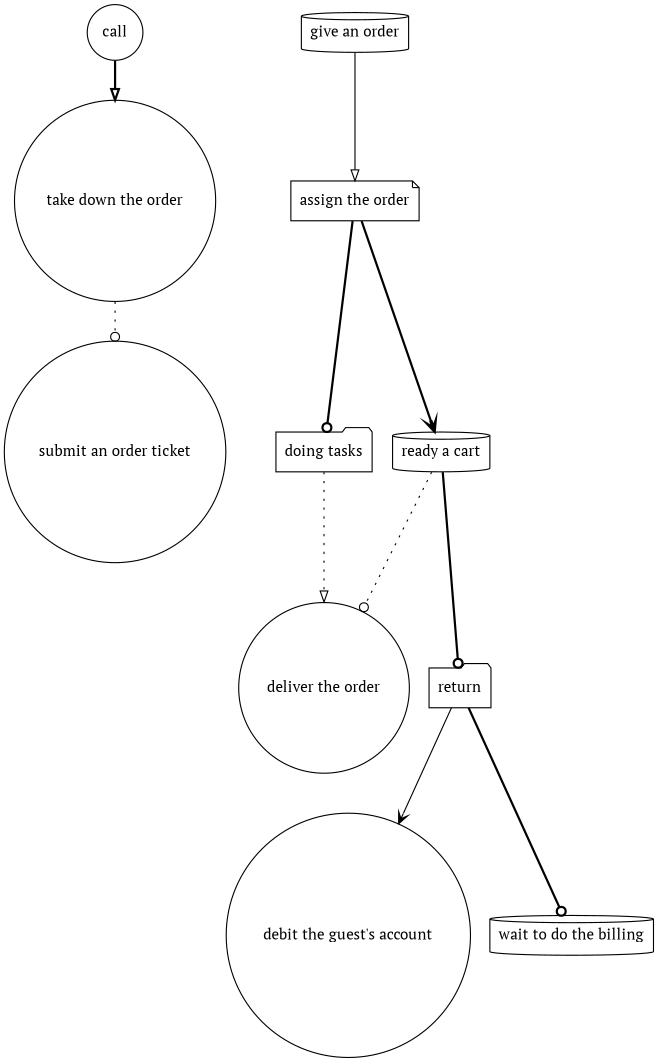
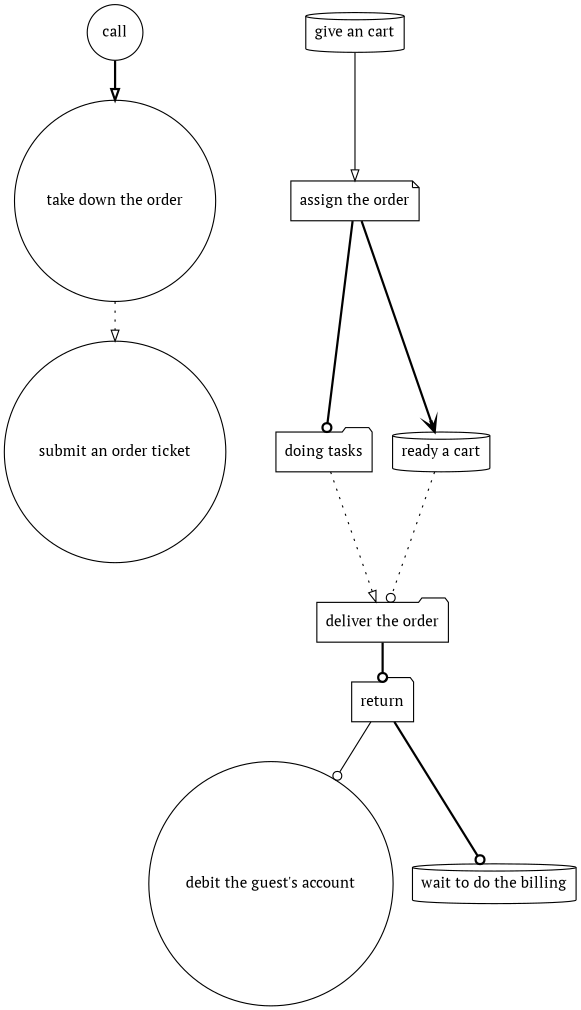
(355, 32) -> (355, 32)
(115, 317) -> (115, 316)
(450, 565) -> (383, 658)
(324, 688) -> (383, 622)
(427, 761) -> (355, 747)
